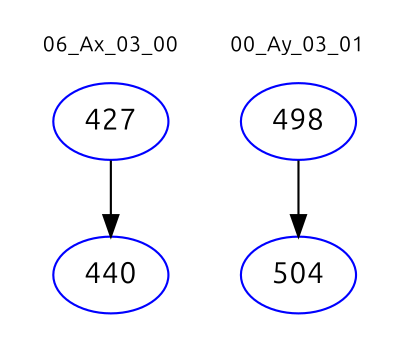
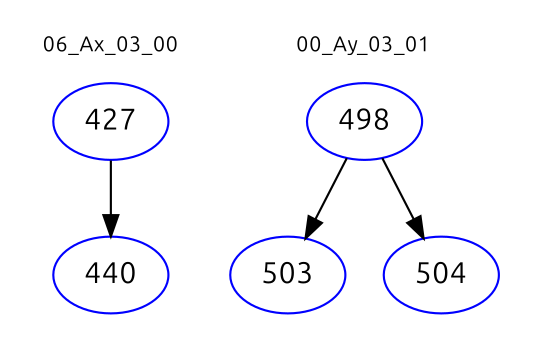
none -> (288, 275)
